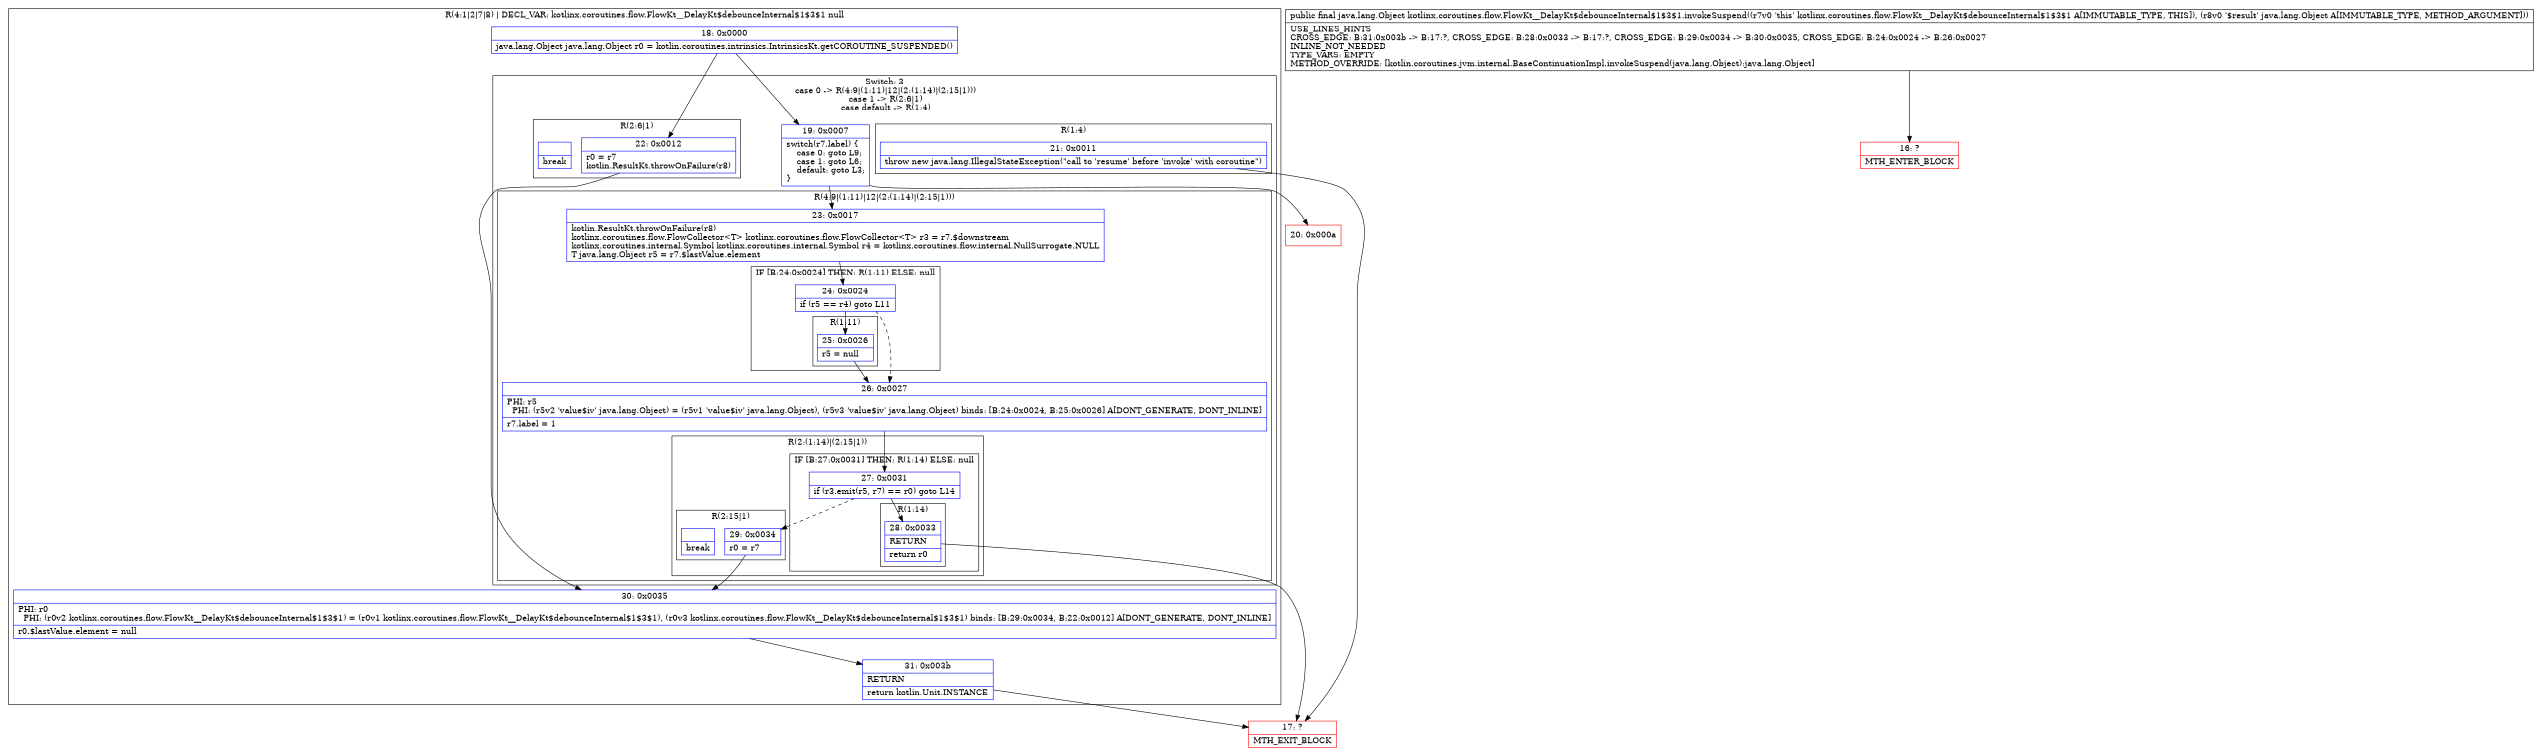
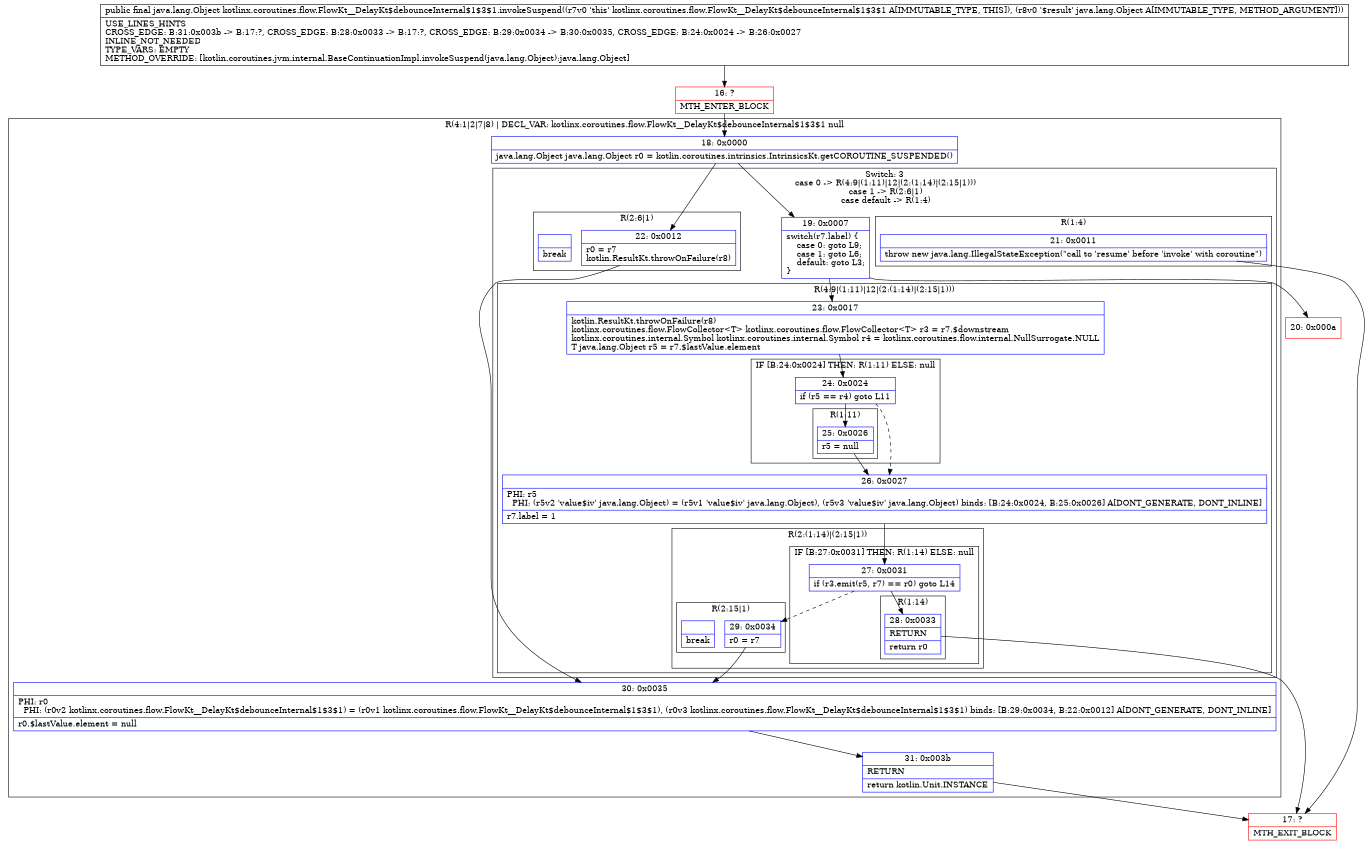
none -> (725, 122)
